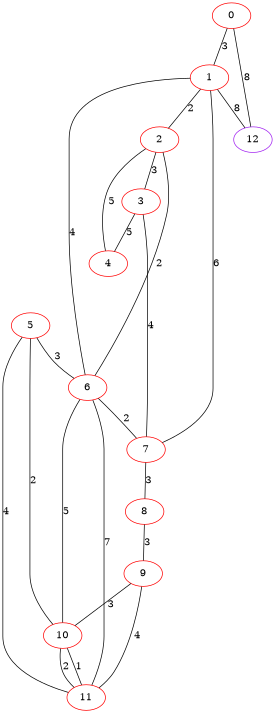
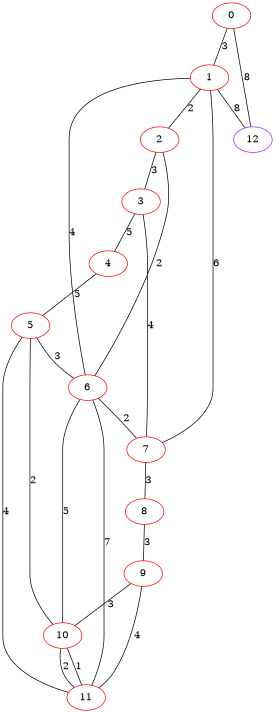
(107, 192) -> (68, 296)
